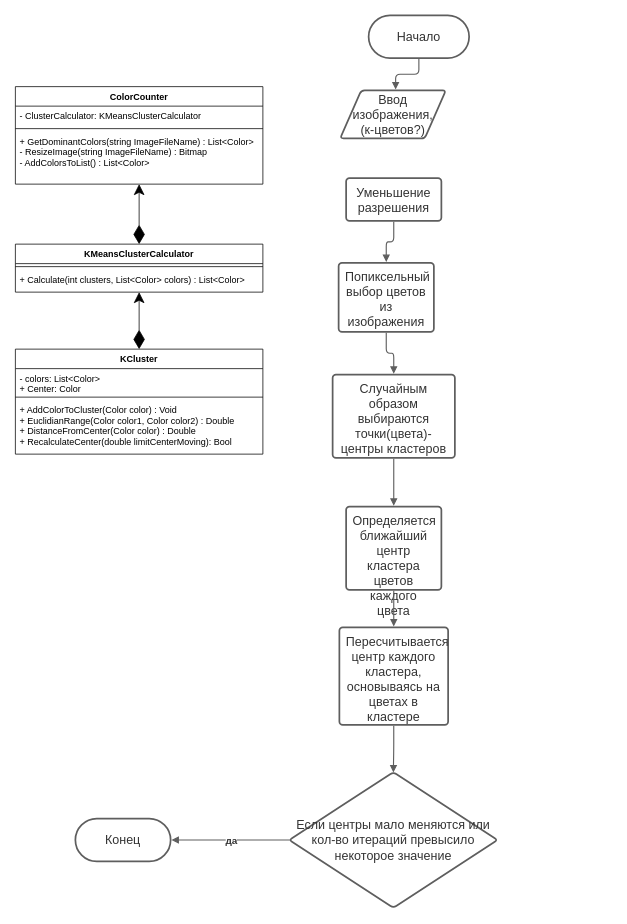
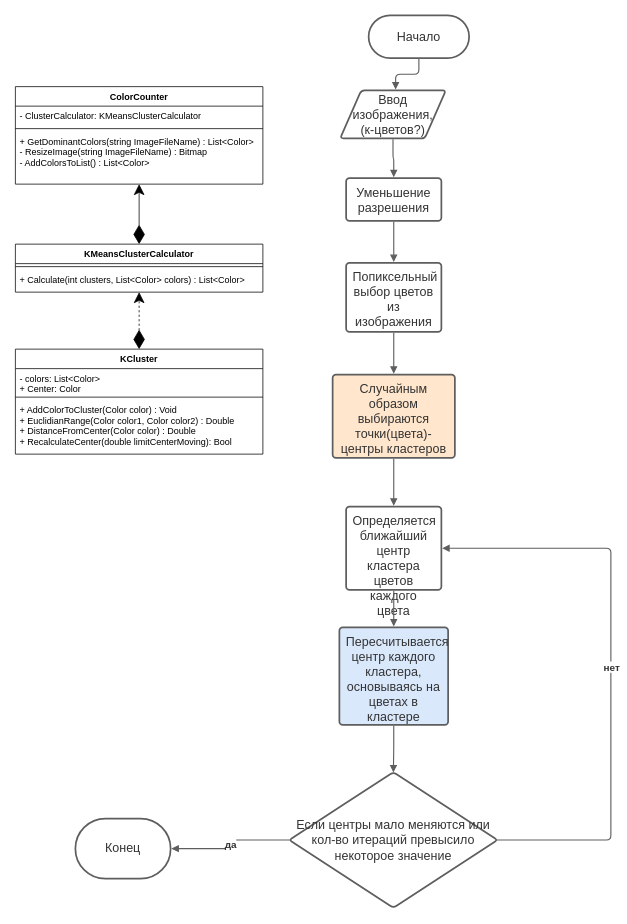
none -> (393, 158)
(386, 297) -> (394, 297)
(139, 315) -> (139, 315)
(394, 416) -> (394, 416)
none -> (611, 616)
(394, 676) -> (394, 676)
(123, 840) -> (123, 849)
